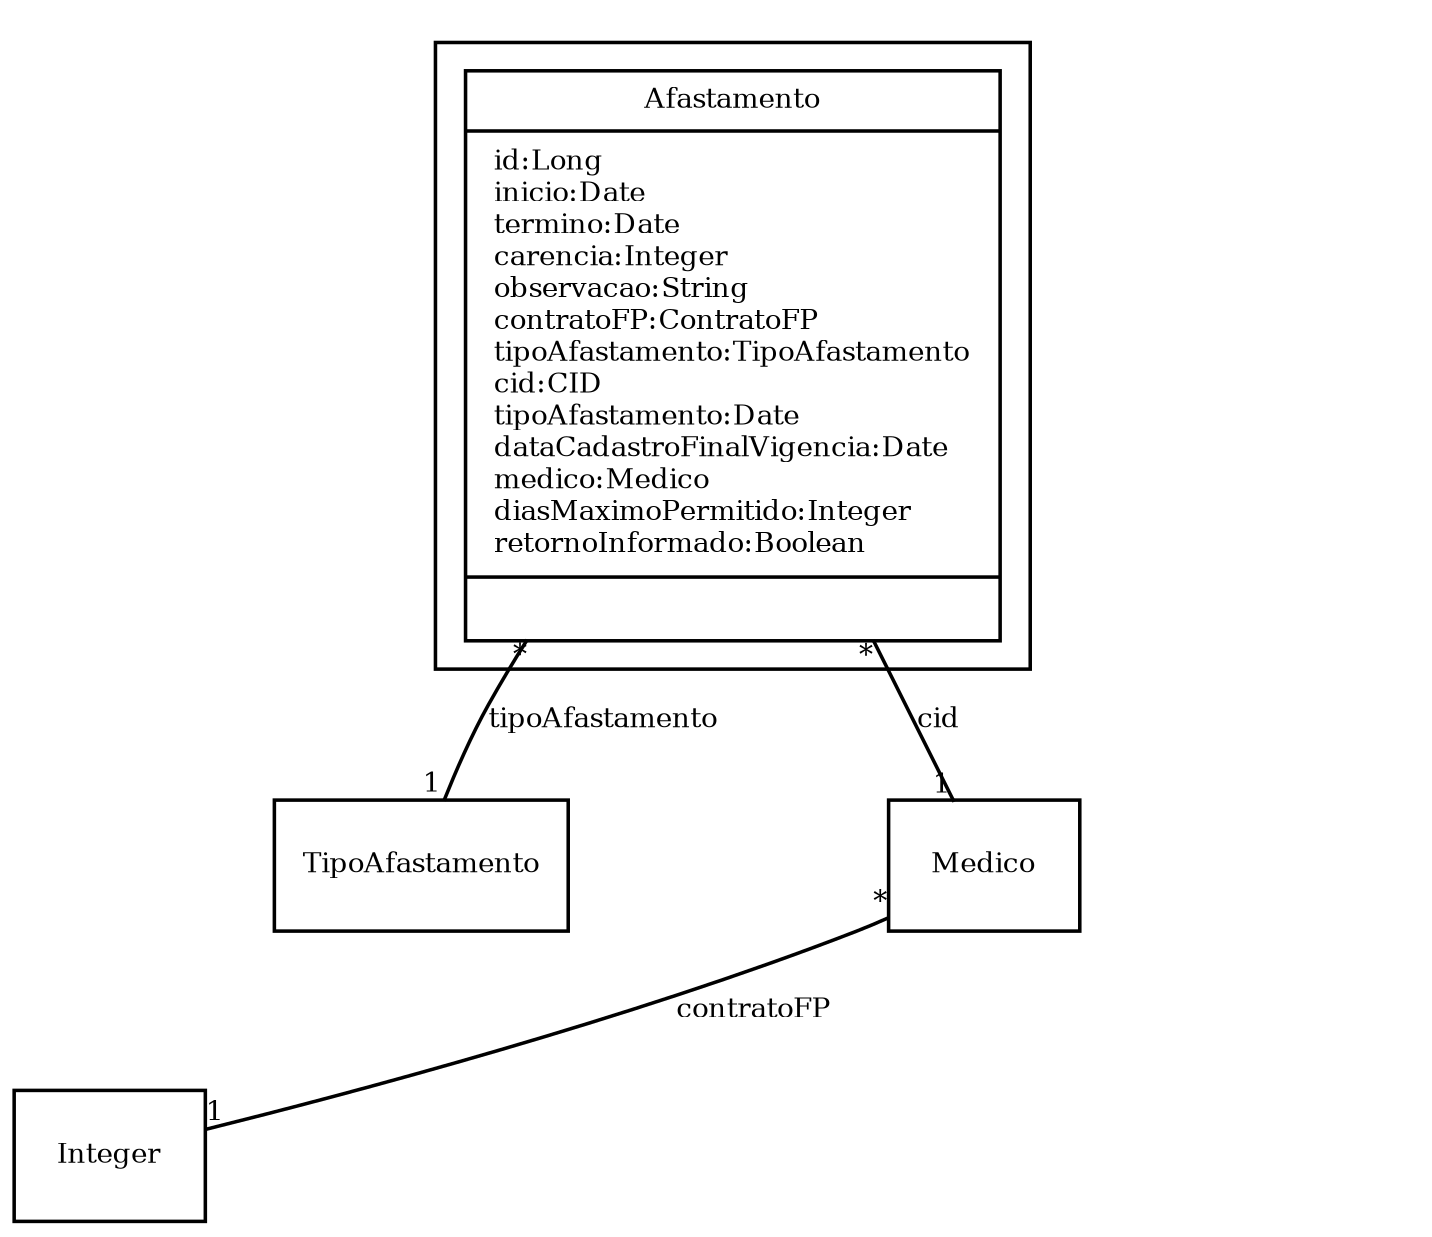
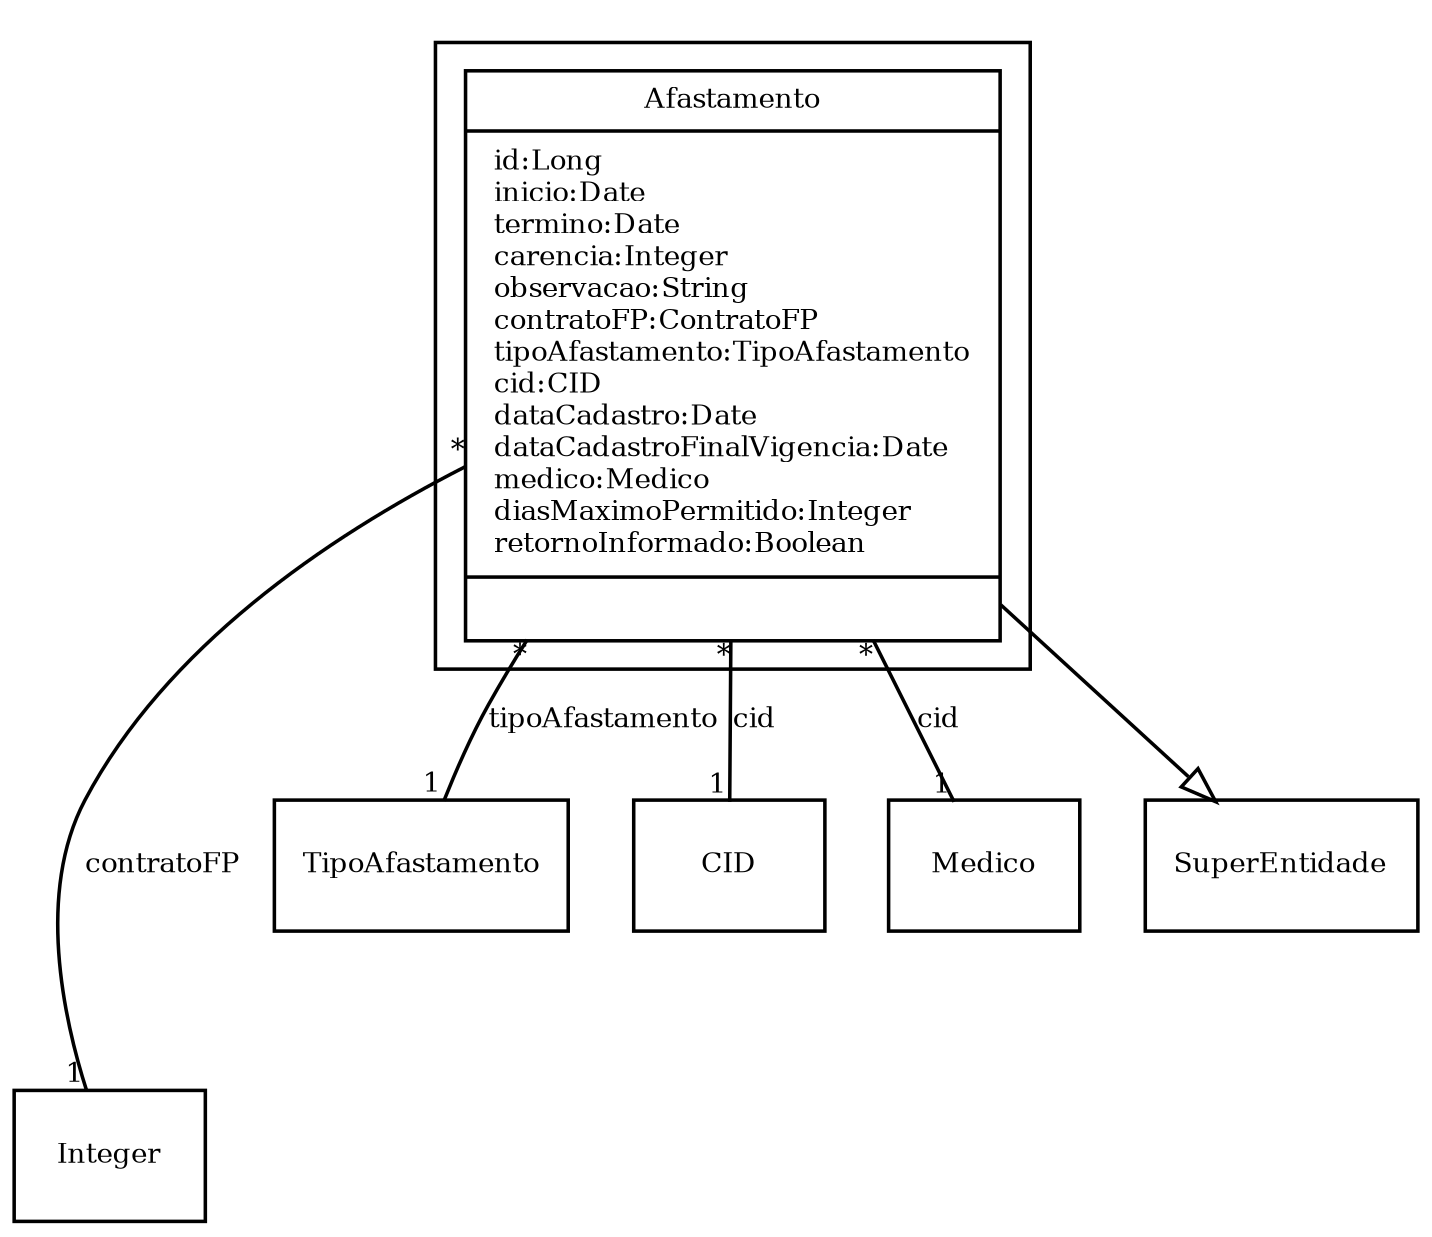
(648, 416) -> (627, 416)
none -> (729, 866)
none -> (1282, 866)
(550, 1035) -> (145, 711)
